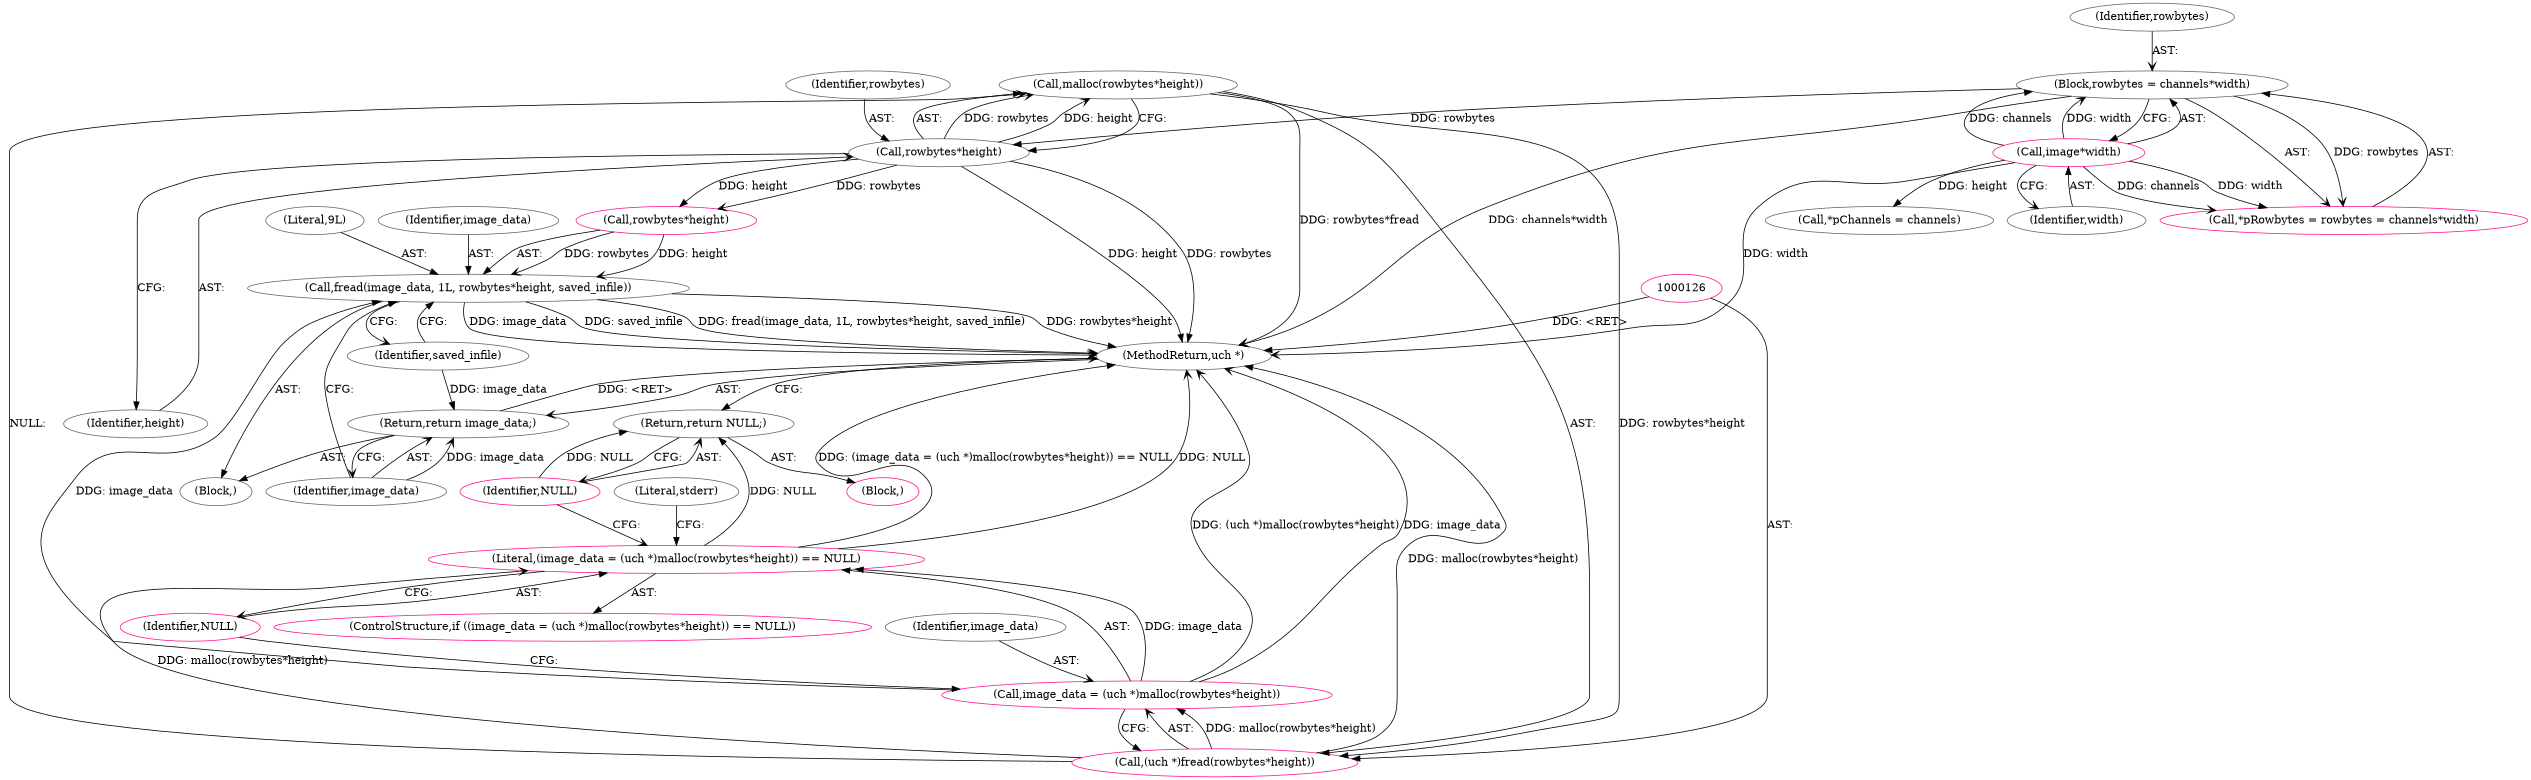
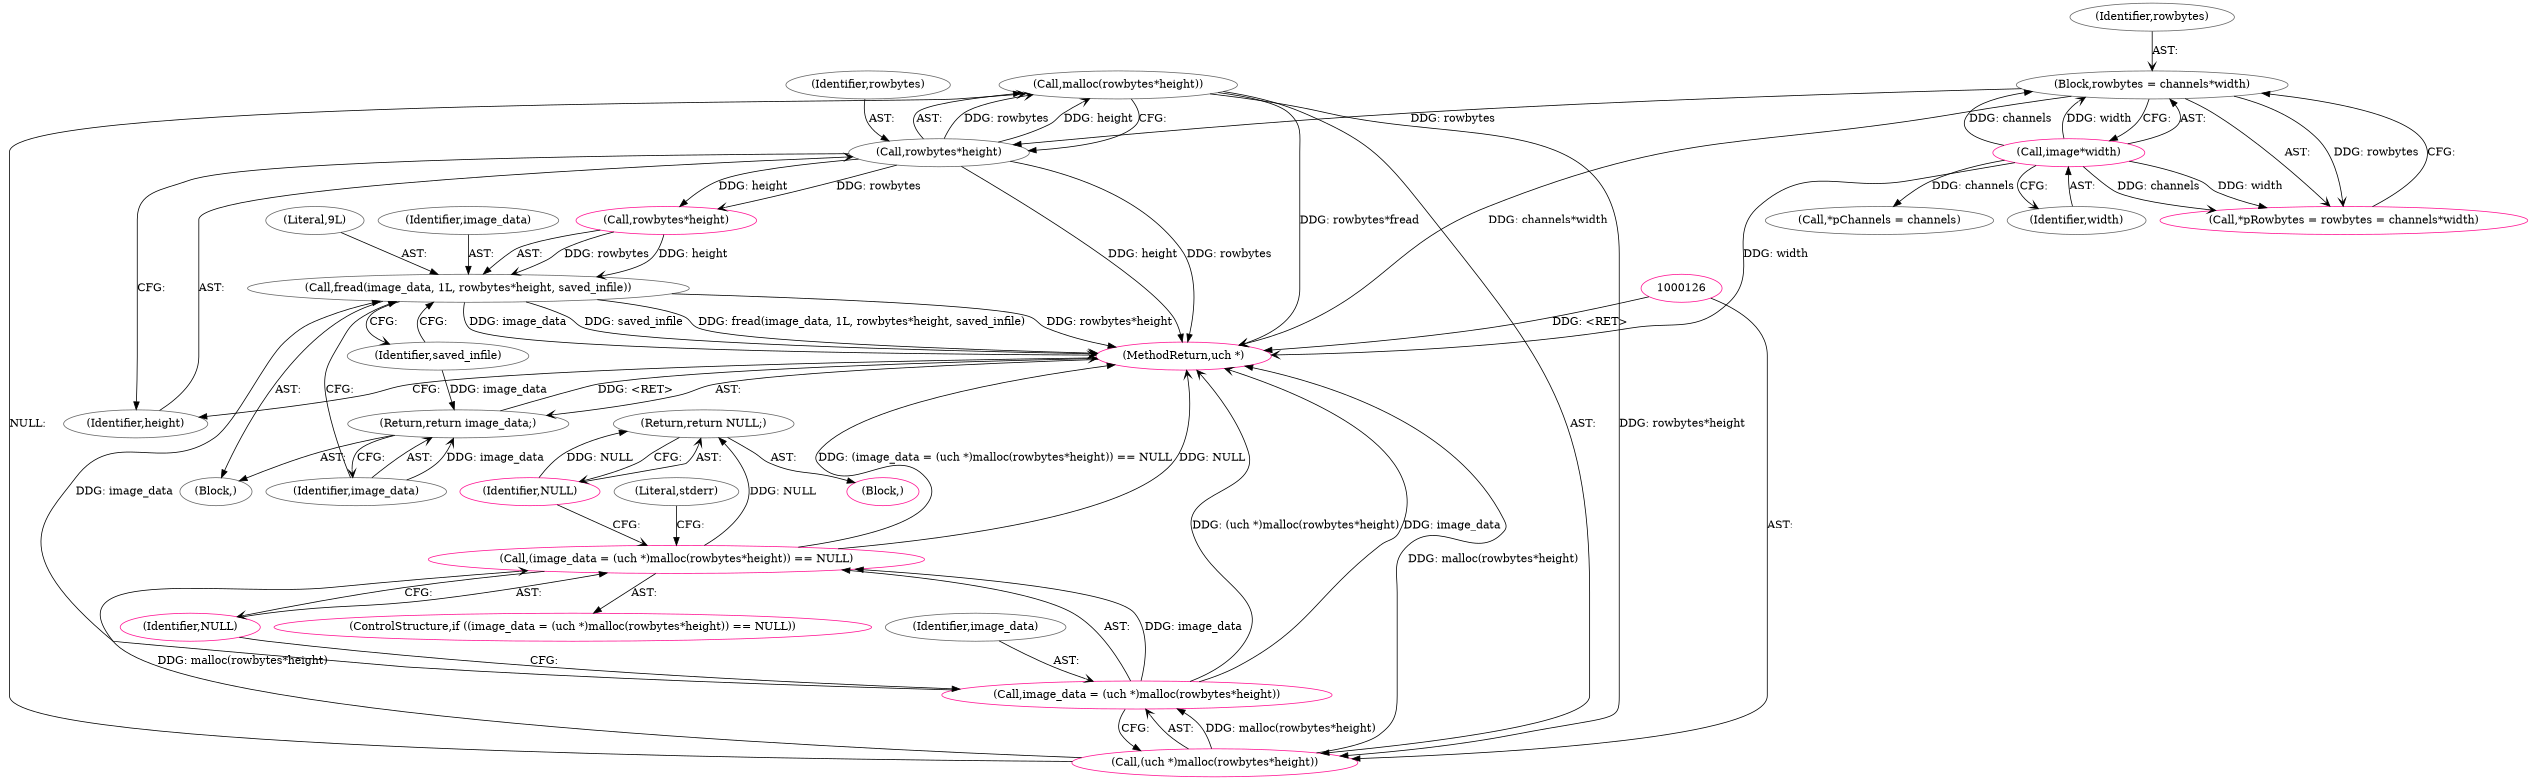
(2443, 153) -> (2443, 153)
(1973, 187) -> (1973, 187)
(1184, 356) -> (1184, 356)
(910, 366) -> (650, 369)
(676, 559) -> (676, 559)
(1215, 763) -> (1215, 763)
